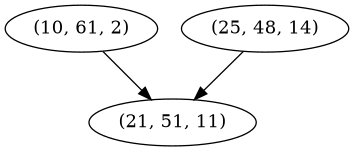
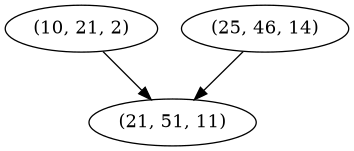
(81, 29) -> (81, 29)
(265, 29) -> (265, 29)
